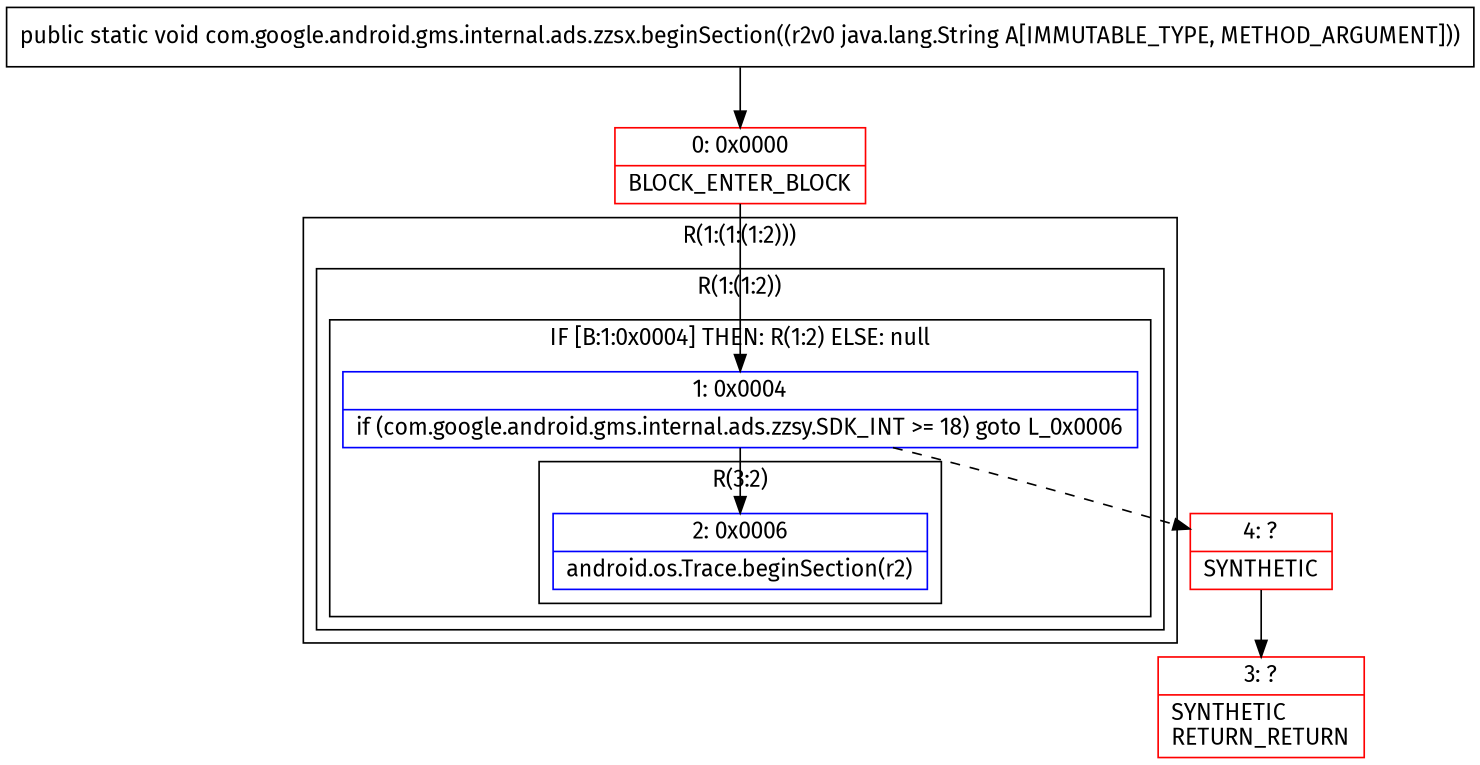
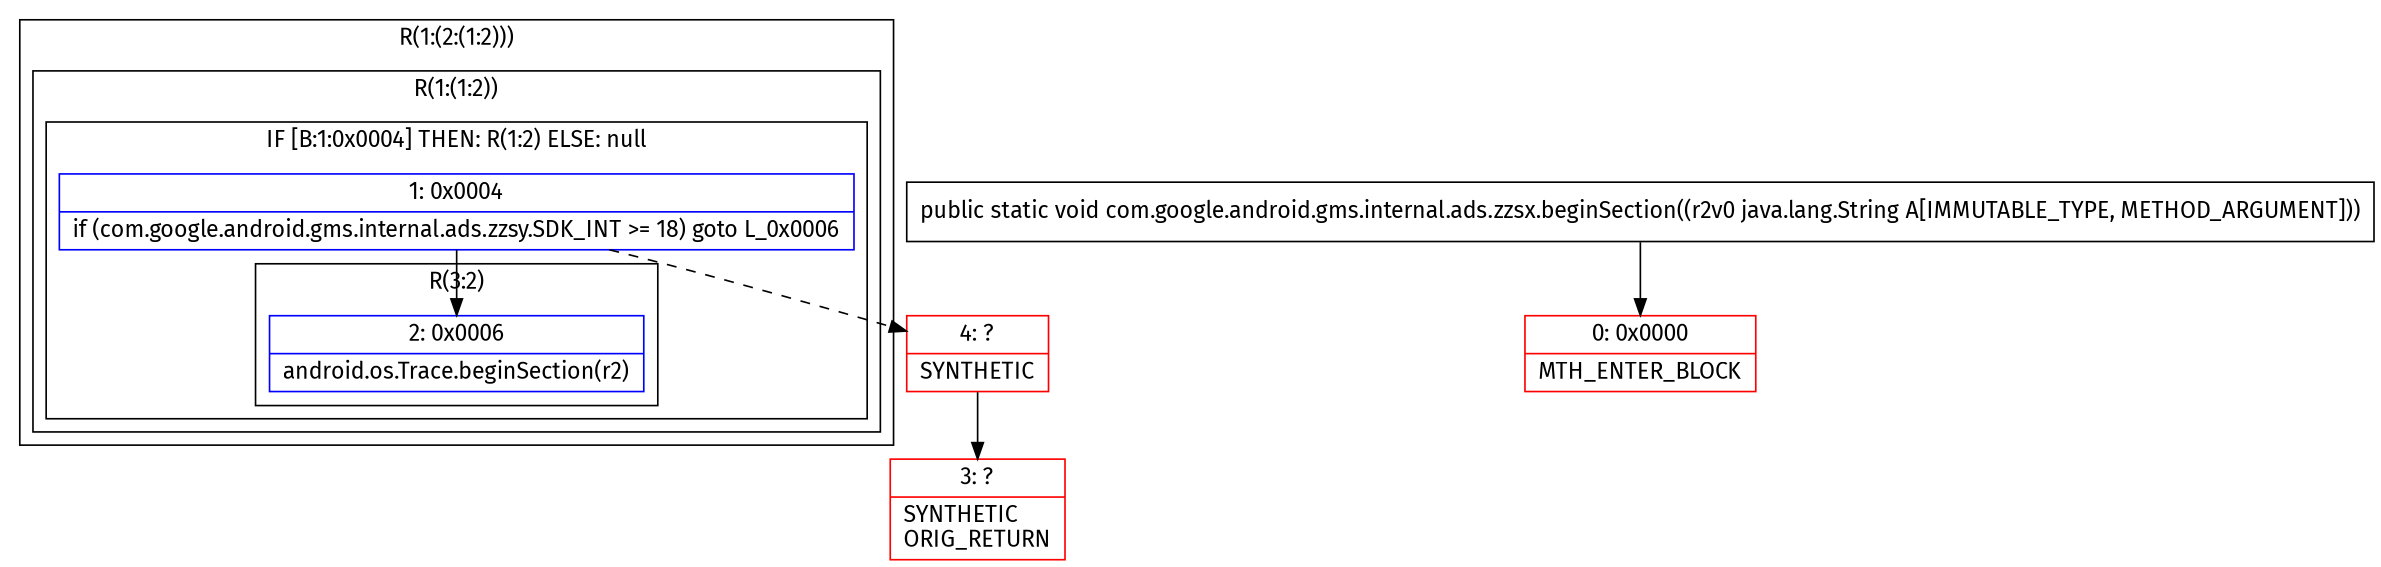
(740, 184) -> (1640, 372)
(740, 237) -> (457, 39)
(740, 279) -> none
(1261, 738) -> (978, 540)
